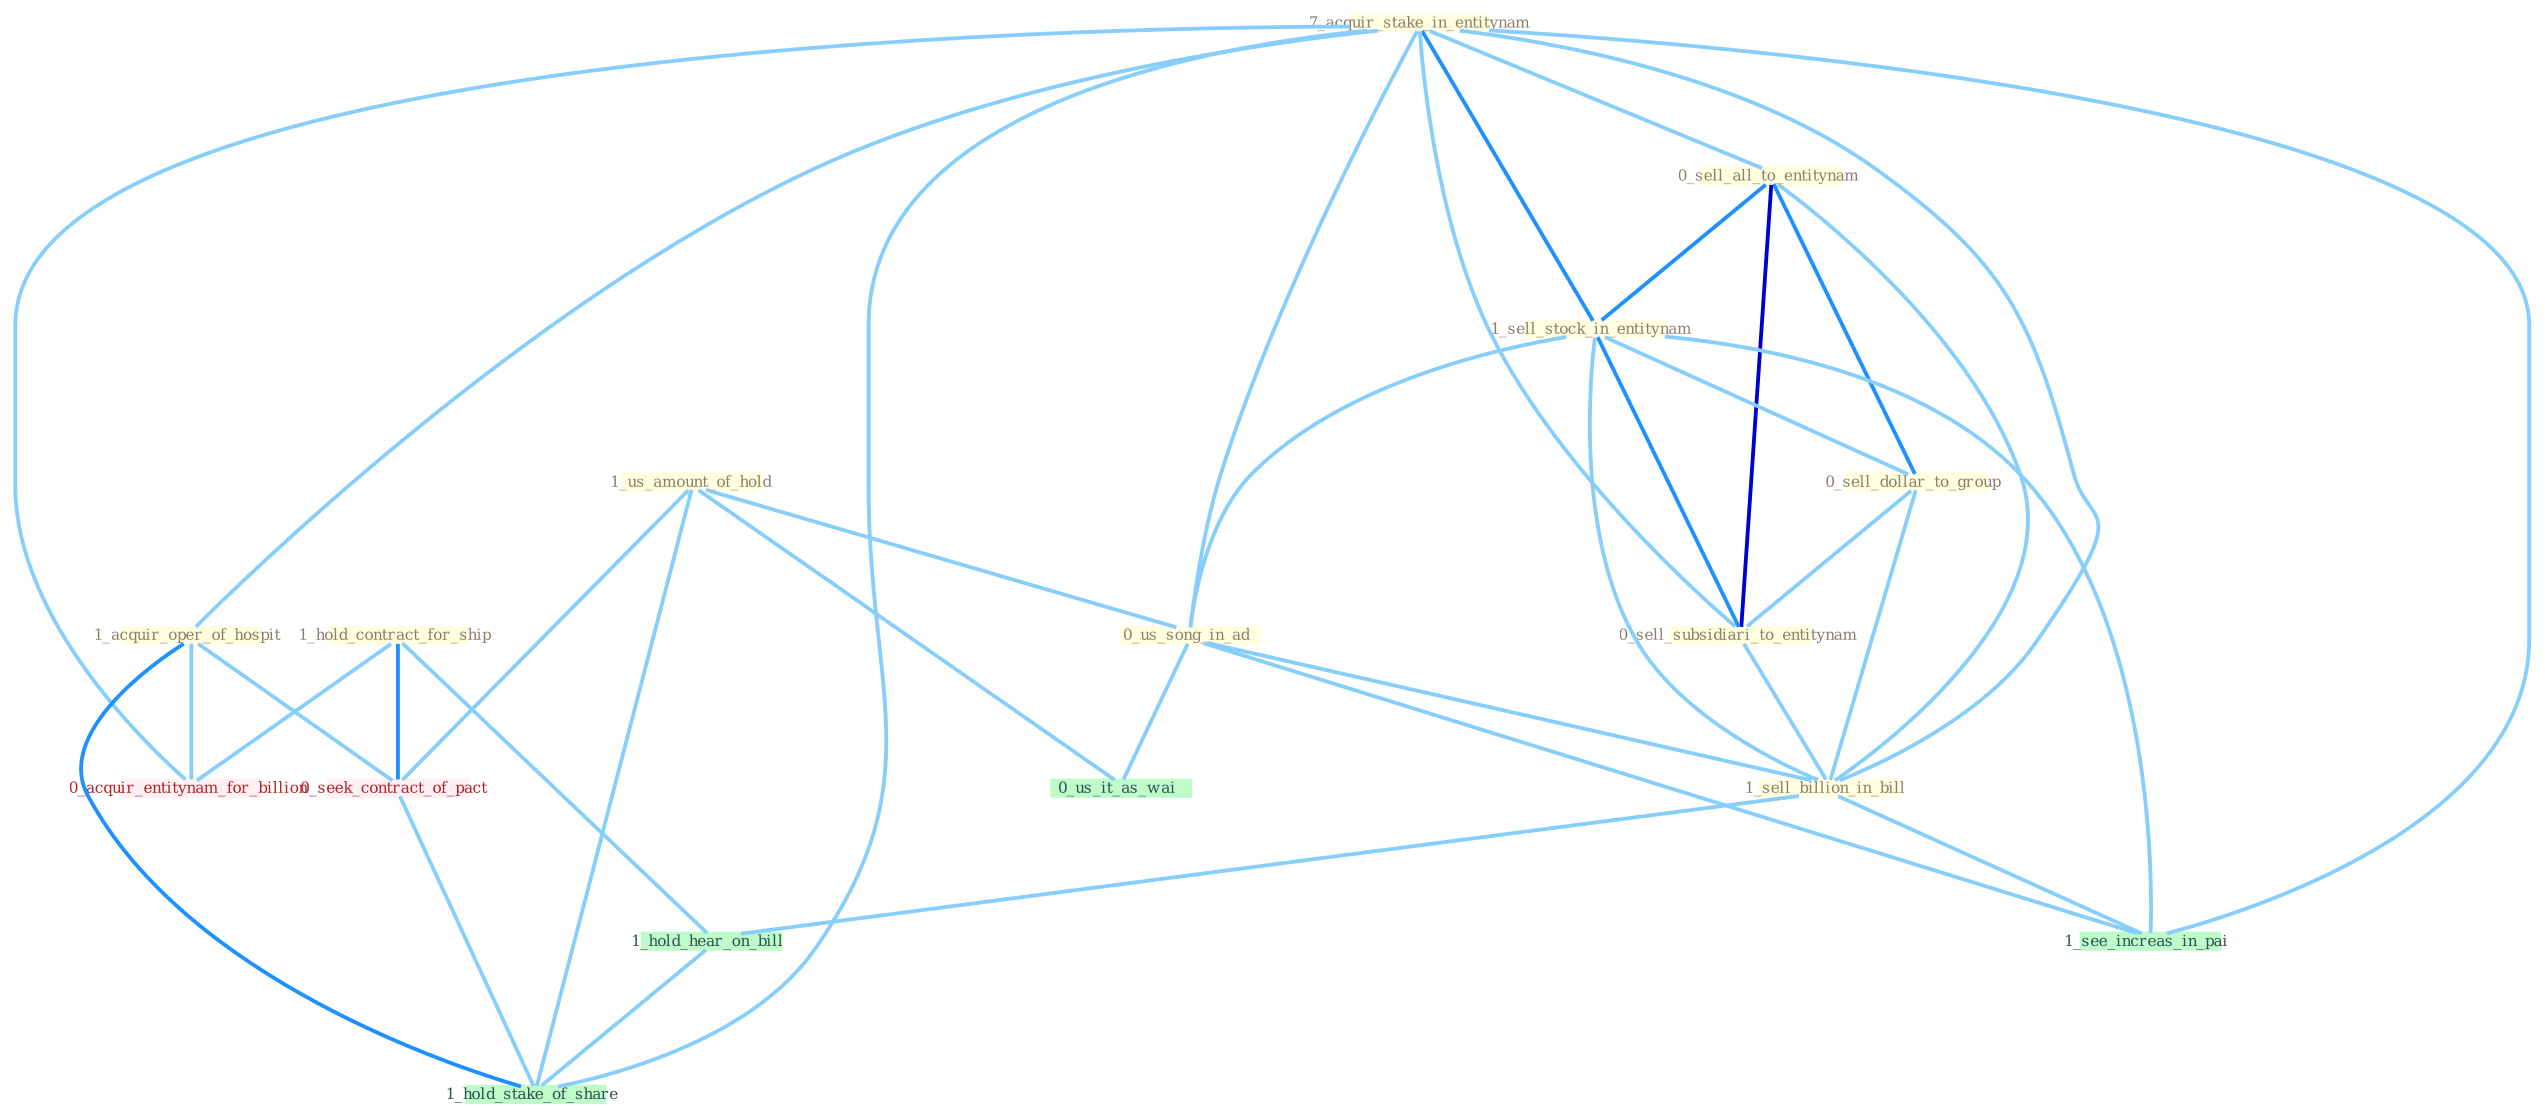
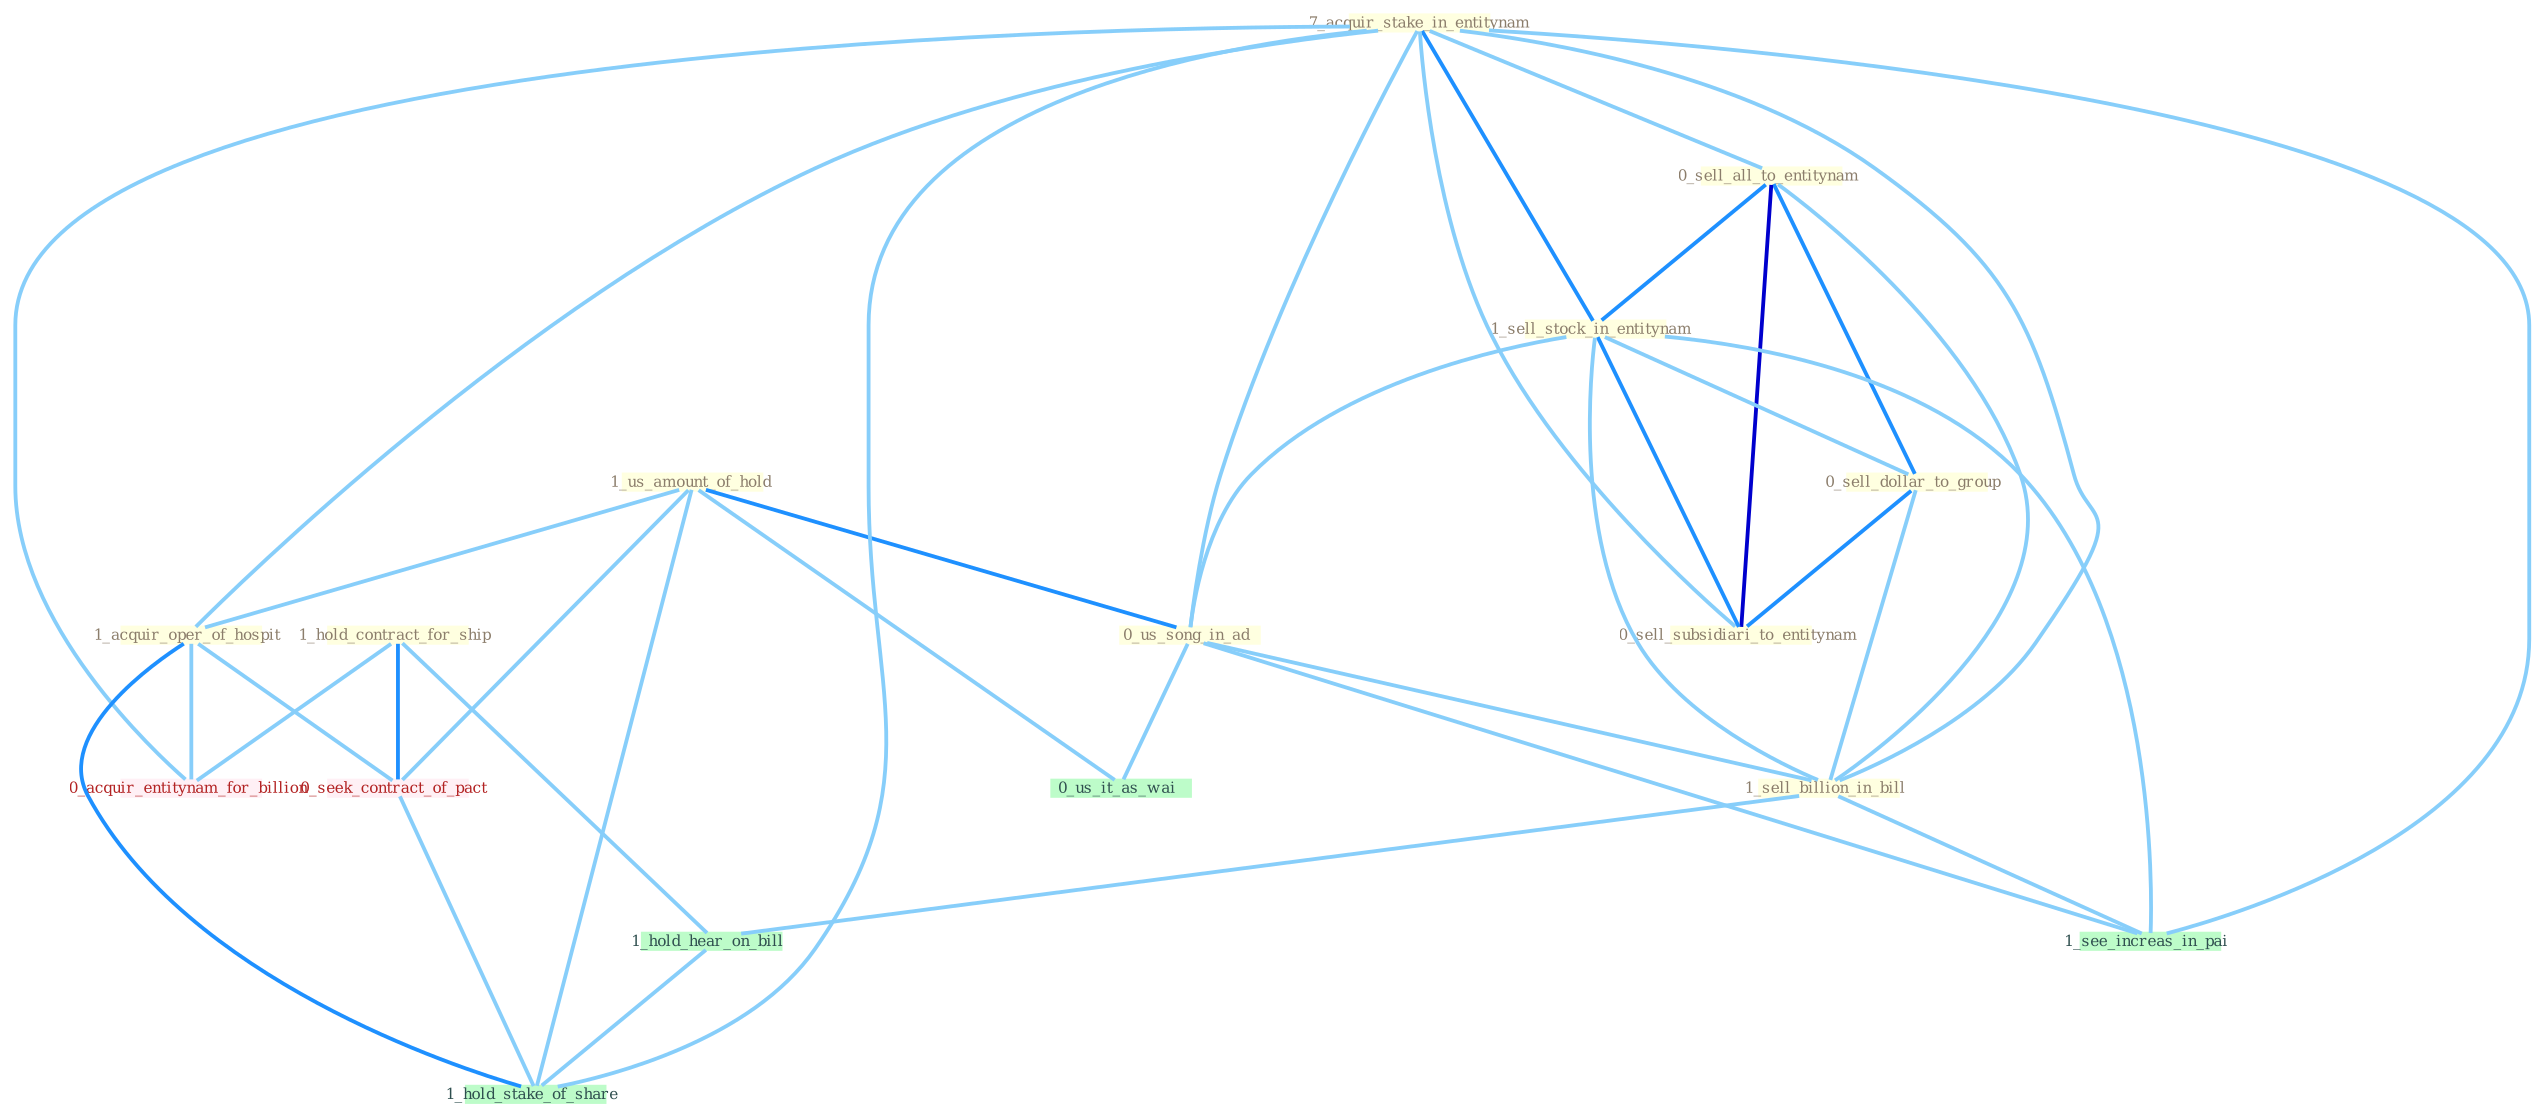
none -> (442, 559)
(941, 559) -> (941, 559)
(1829, 559) -> (1829, 559)
(1785, 712) -> none
